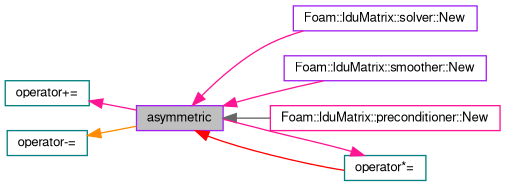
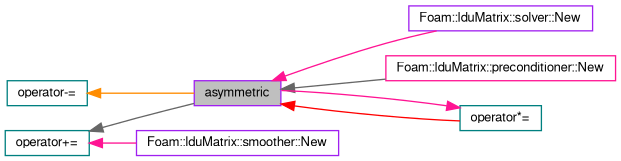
(280, 91) -> (120, 143)
(119, 107) -> (148, 115)
